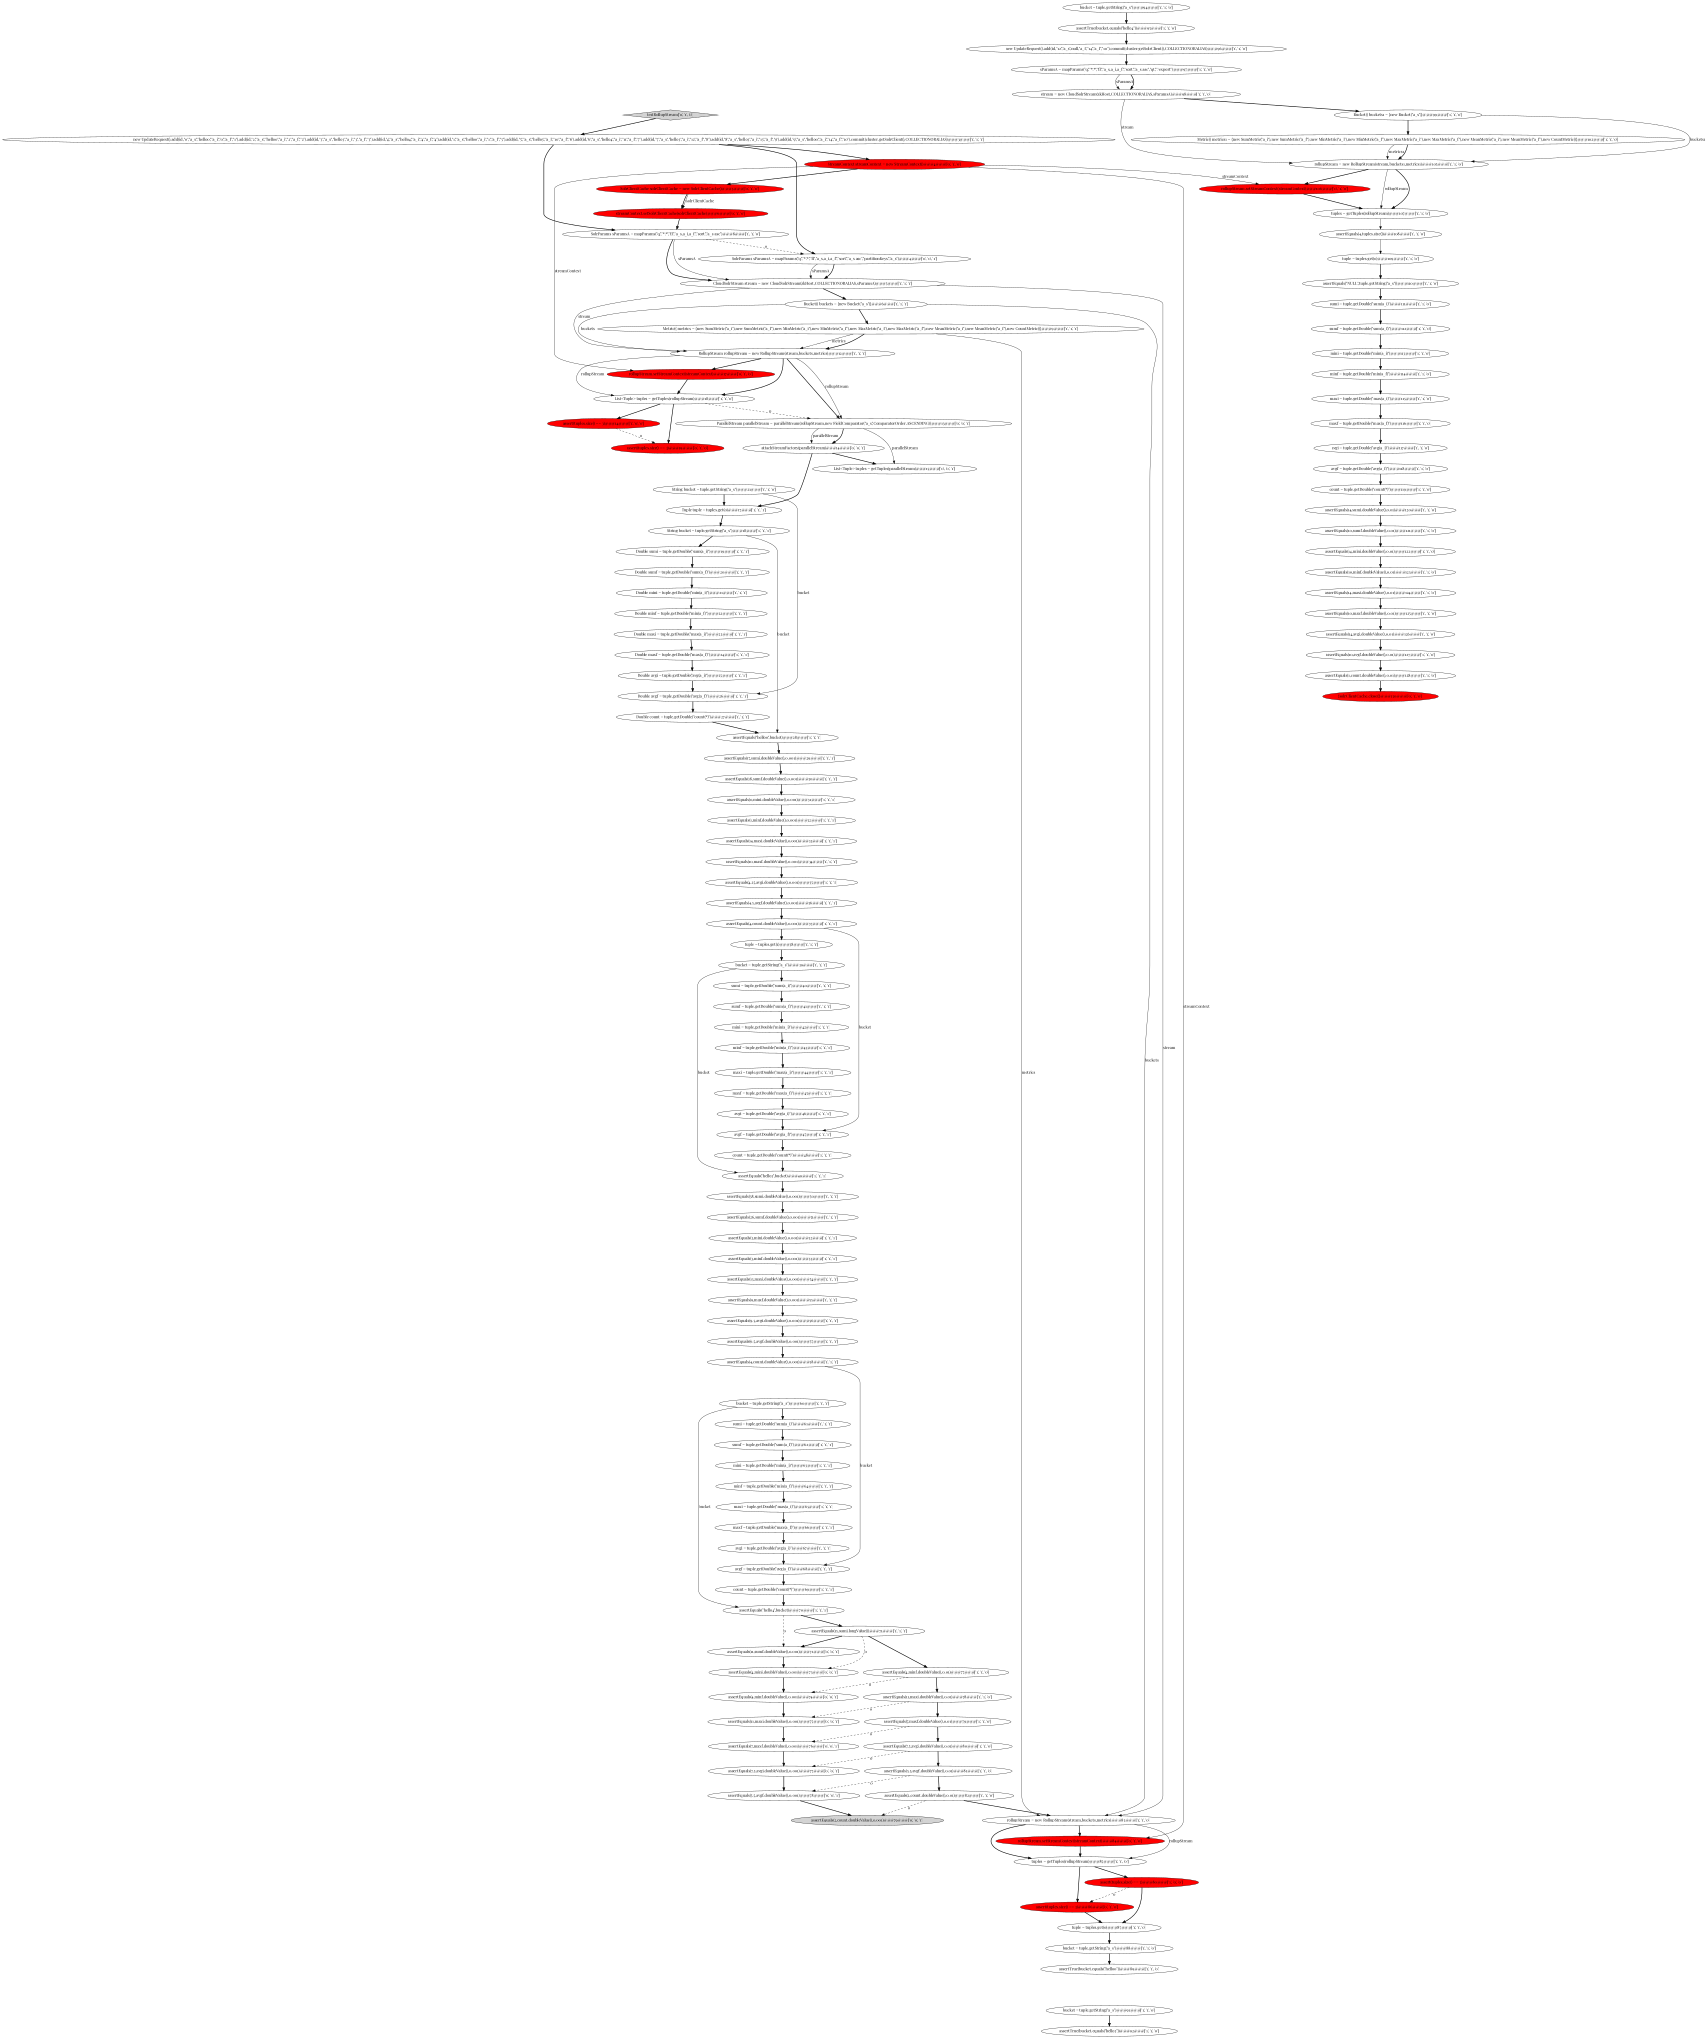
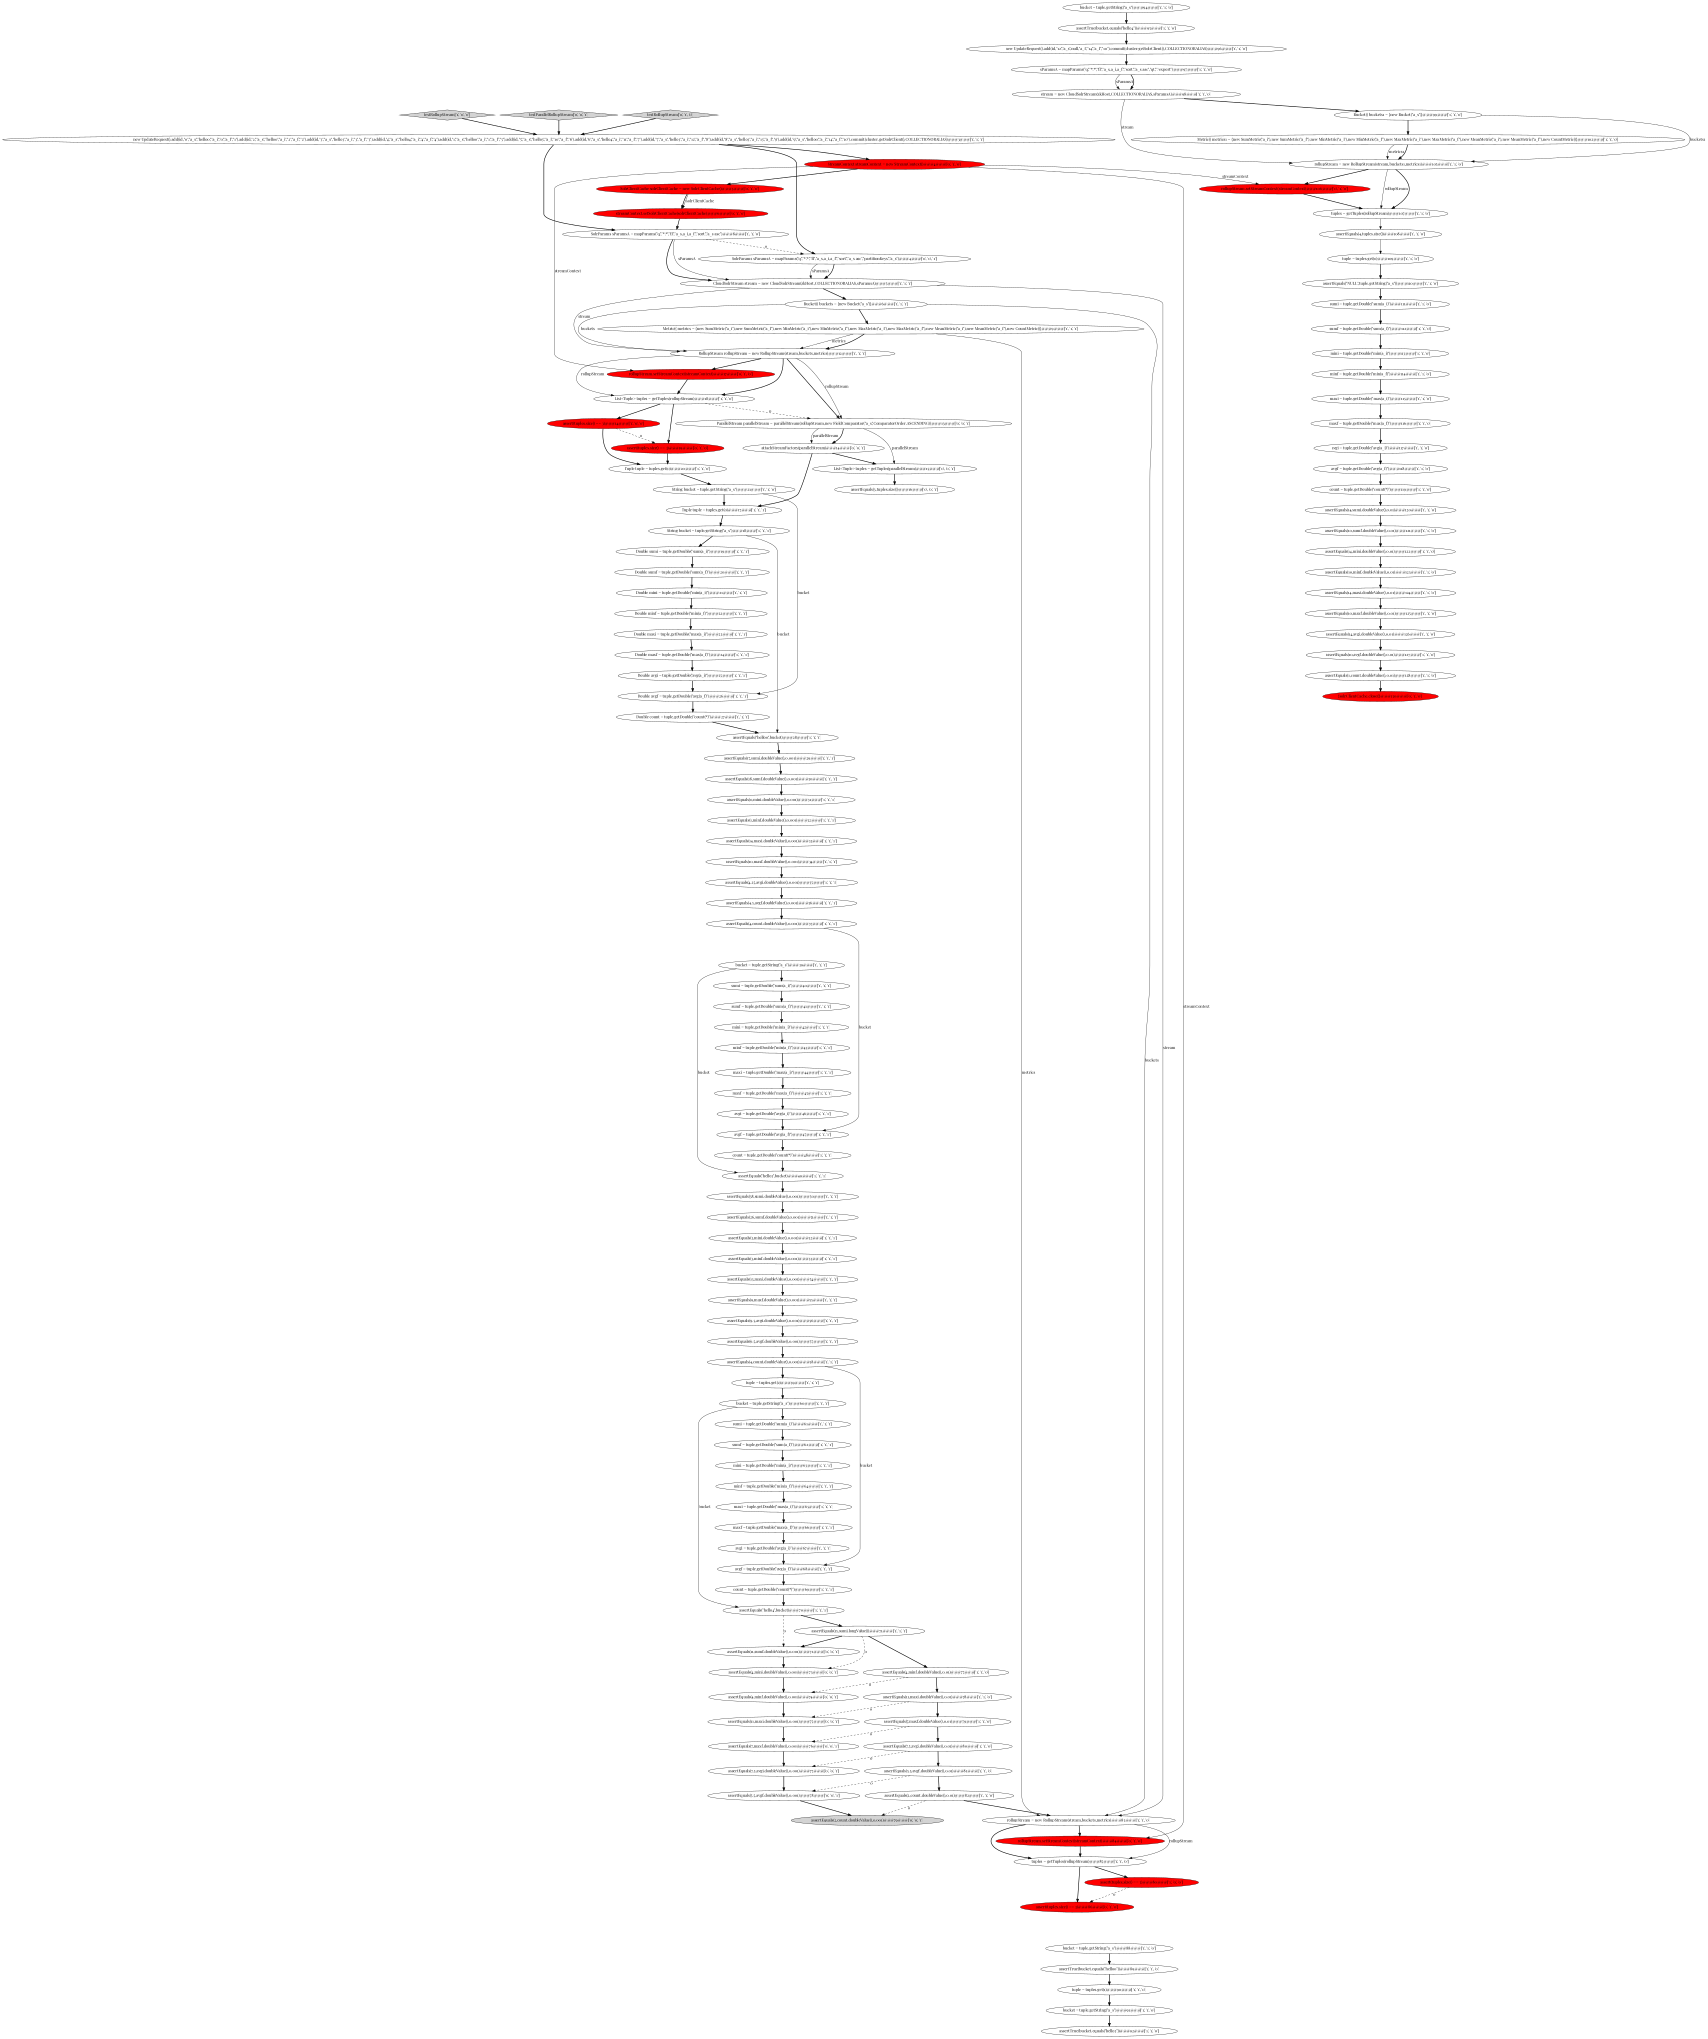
none -> (447, 115)
none -> (559, 115)
none -> (668, 469)
none -> (895, 490)
(782, 945) -> none
none -> (783, 1383)
(1109, 1928) -> none
none -> (1109, 1990)
